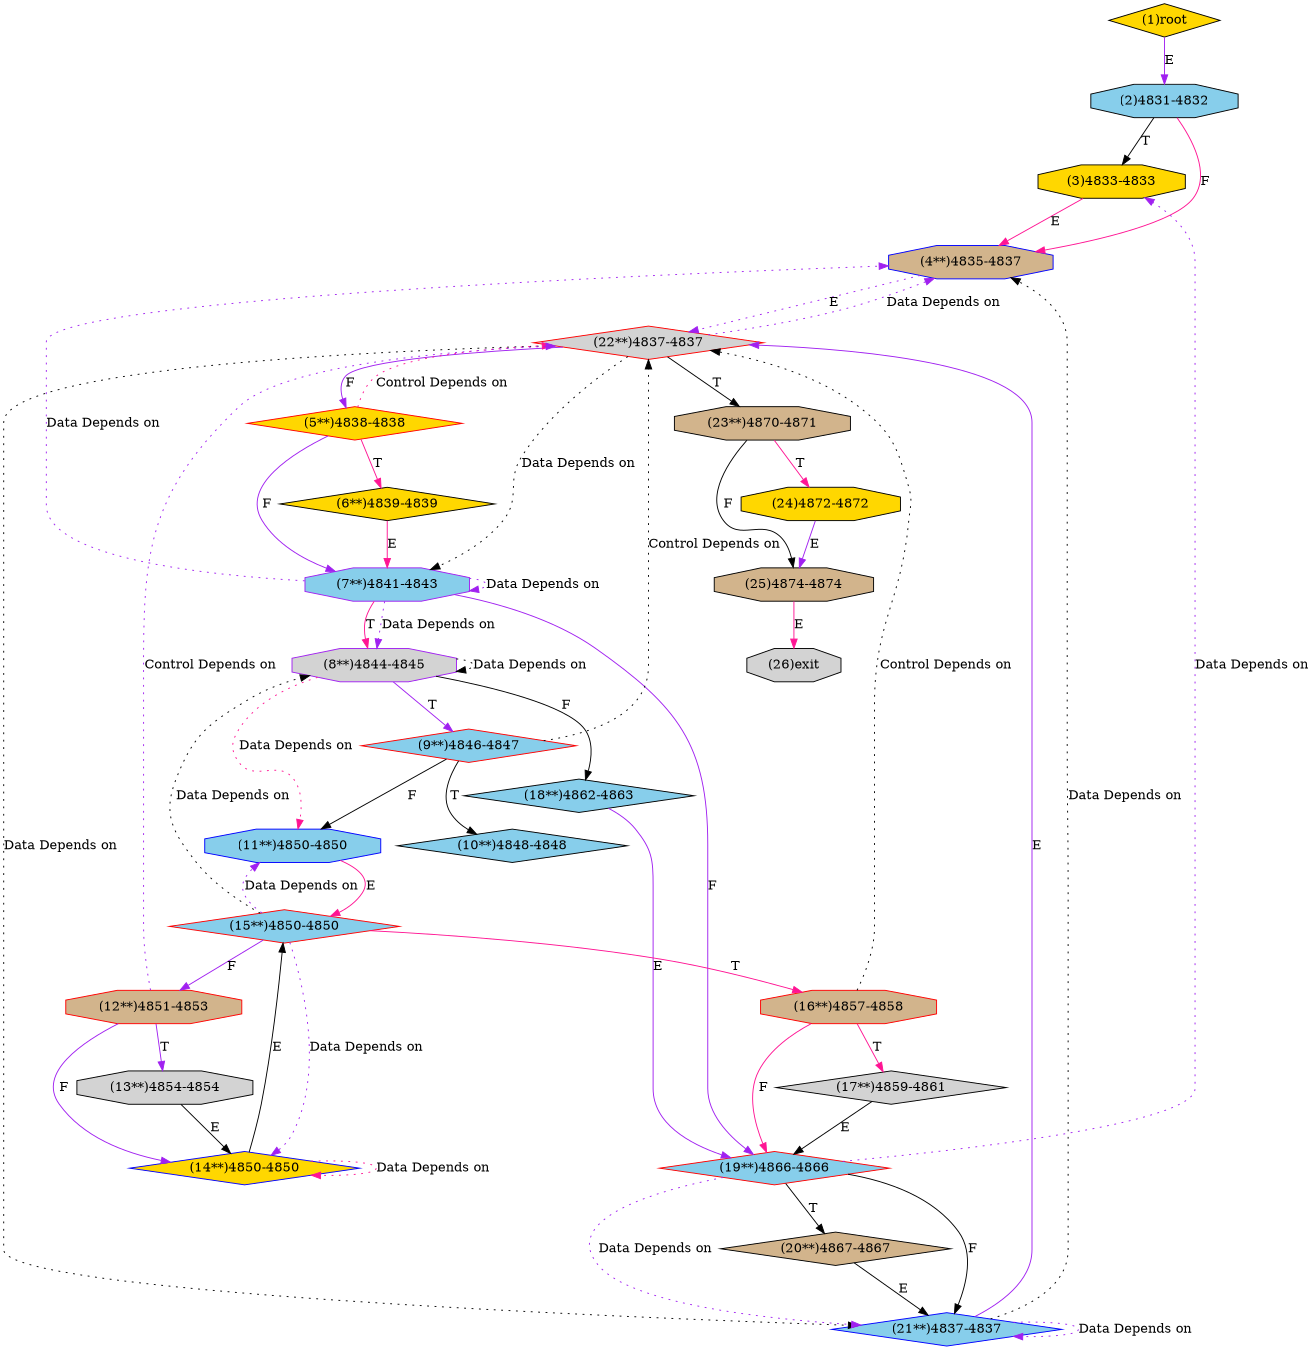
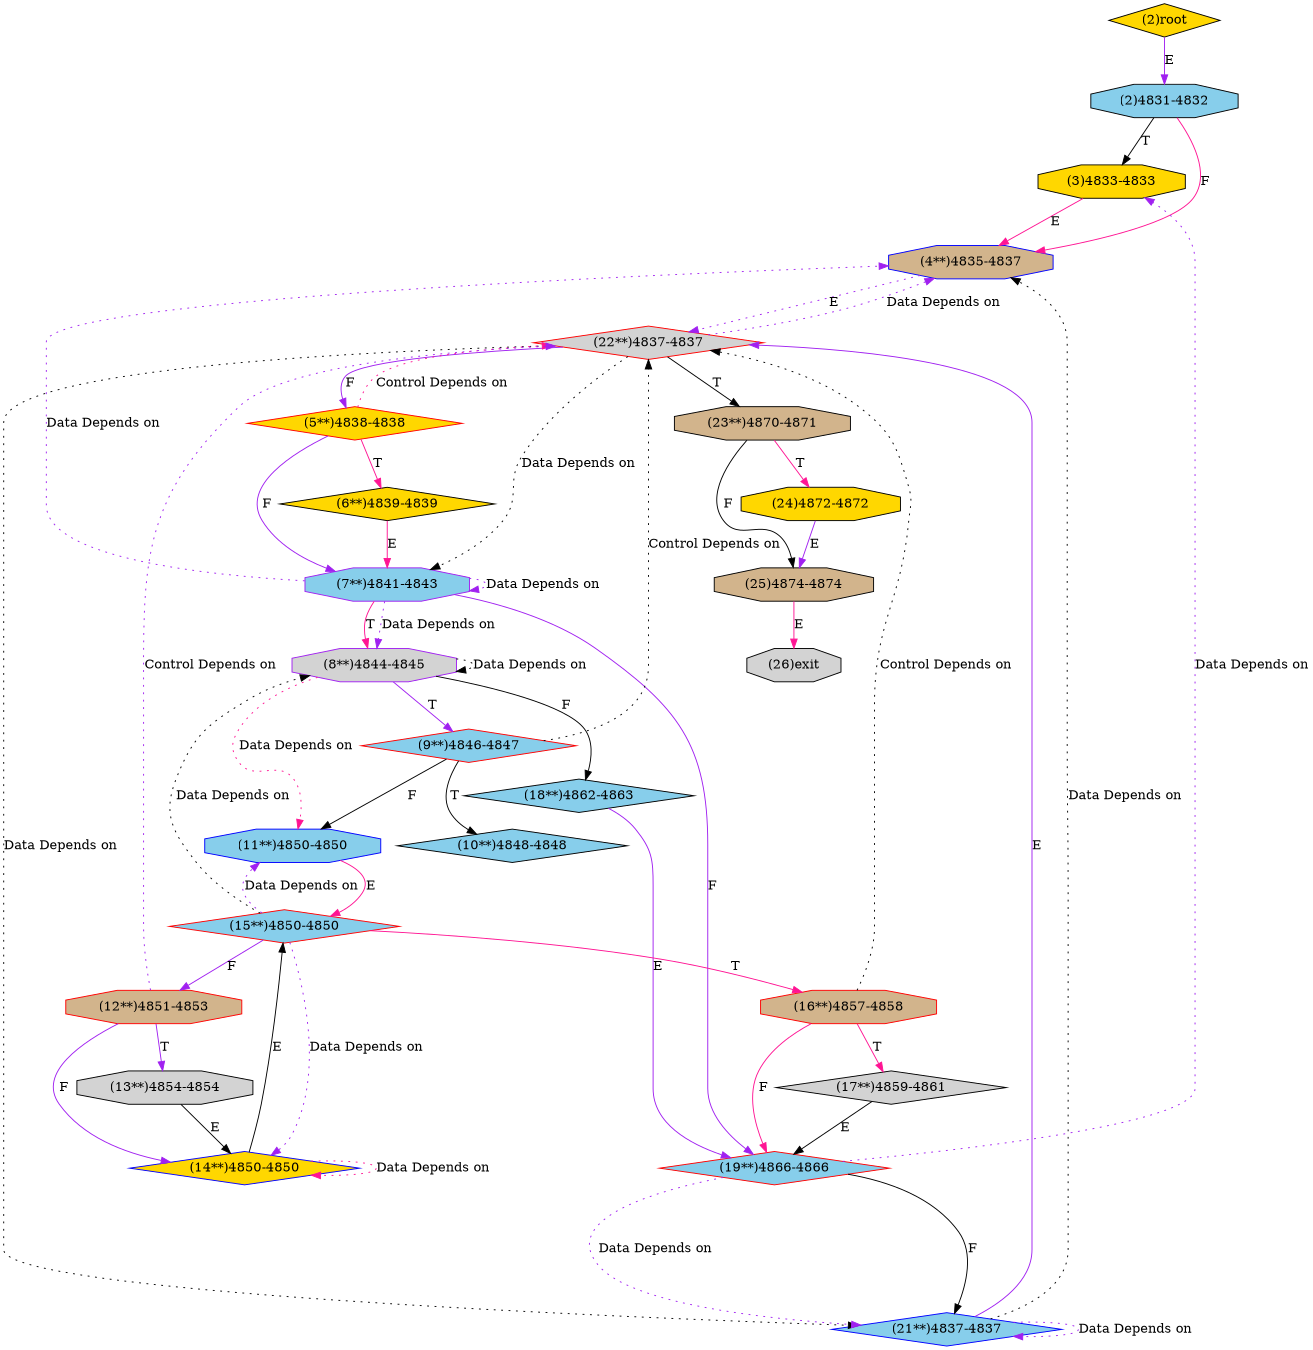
(1164, 20) -> (1164, 20)
(836, 1249) -> none
